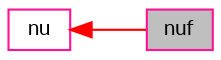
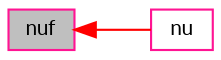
(119, 30) -> (123, 30)
